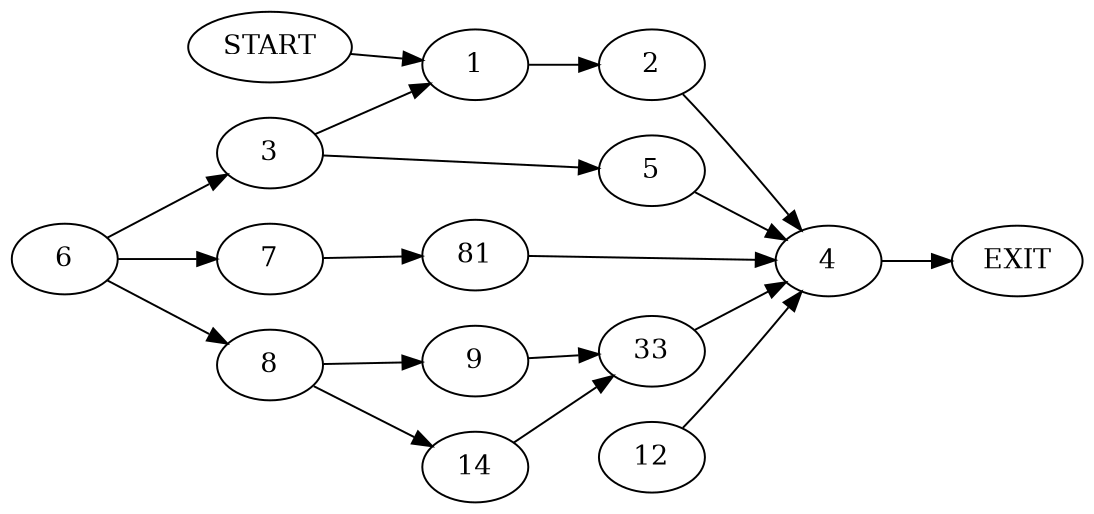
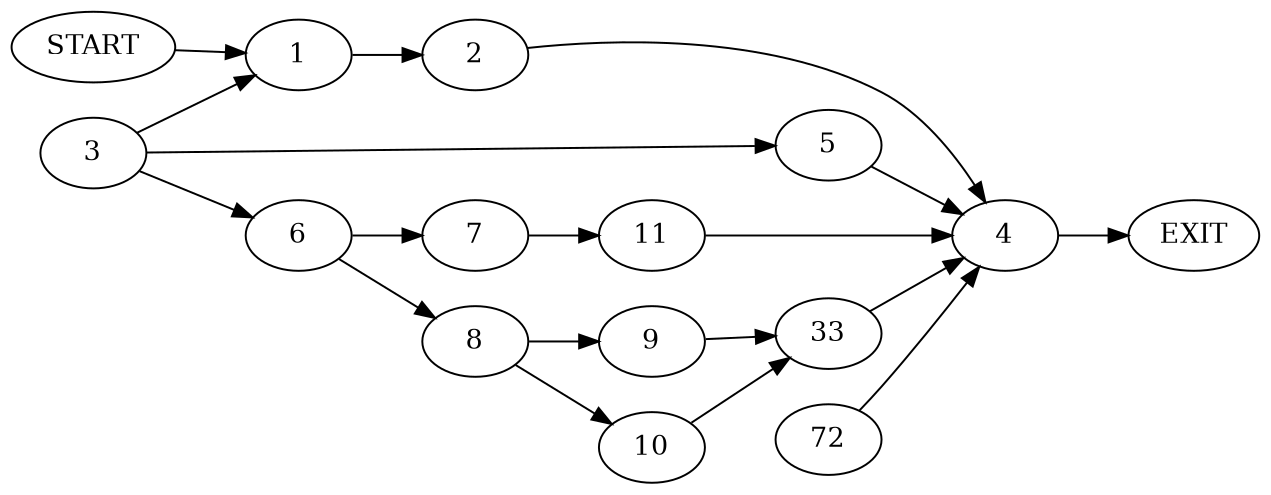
(158, 211) -> (187, 191)
(475, 255) -> (652, 236)
(652, 457) -> (829, 440)
(475, 467) -> (652, 447)
